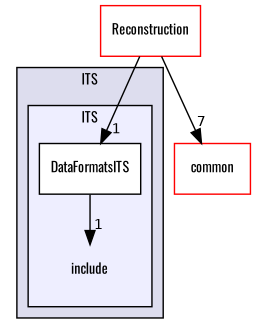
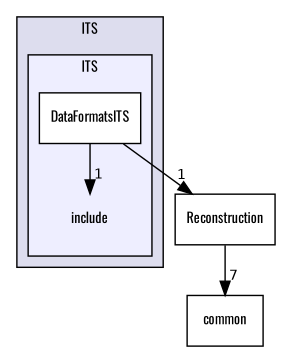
(151, 31) -> (225, 219)
(123, 93) -> (143, 158)
(212, 169) -> (225, 321)
